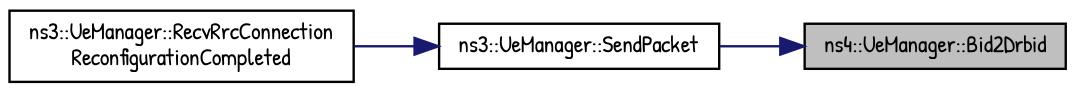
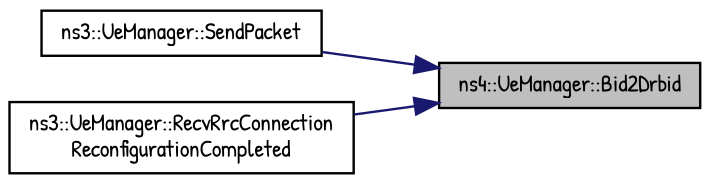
(384, 46) -> (384, 110)
